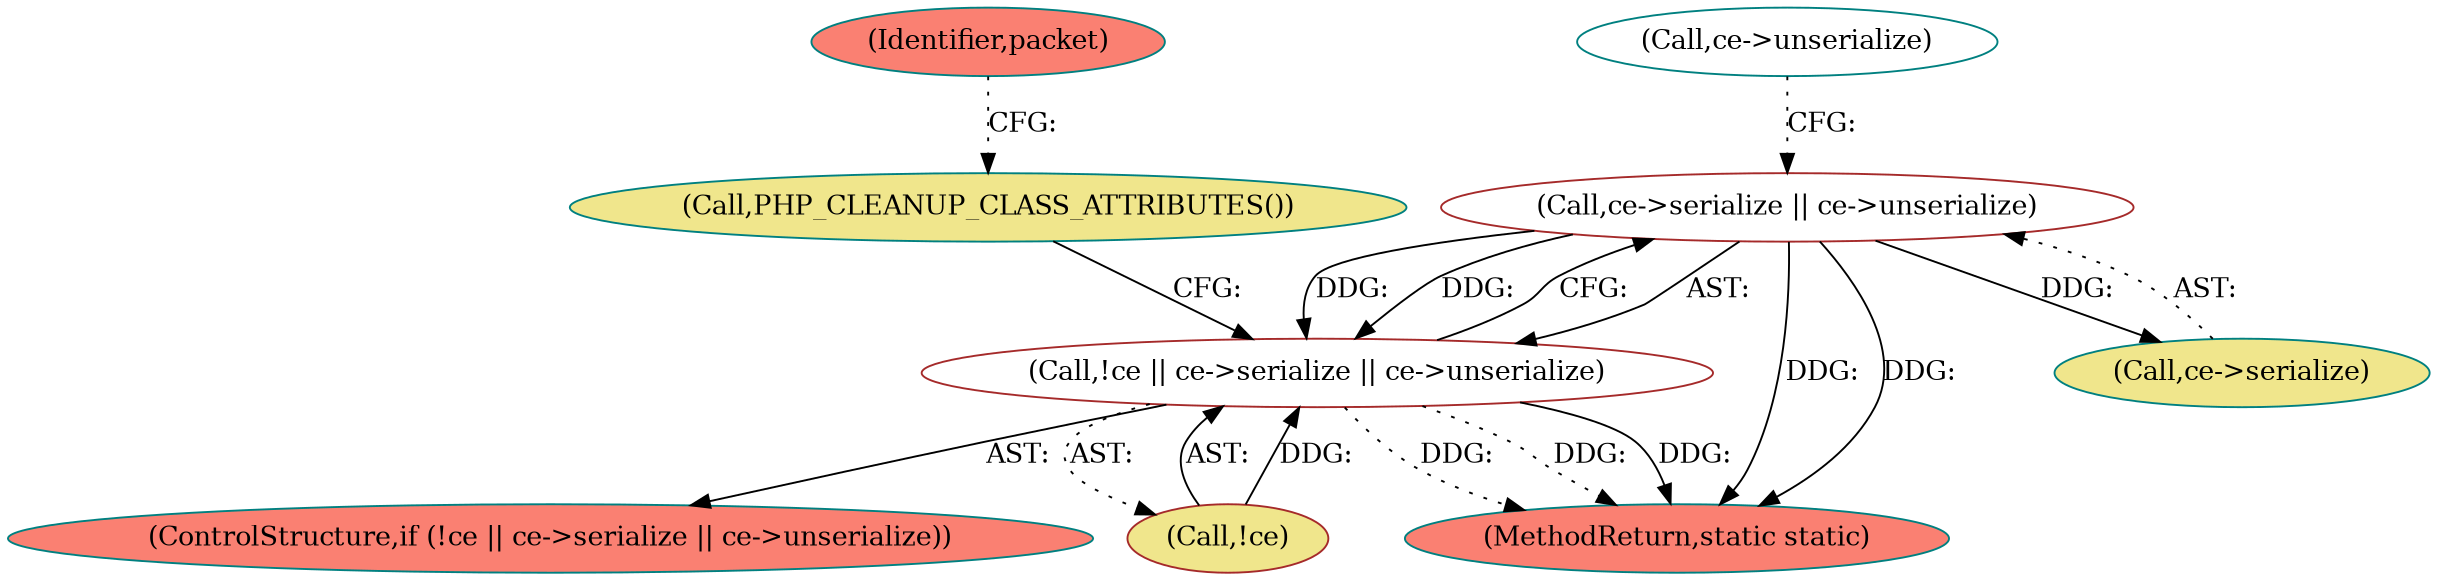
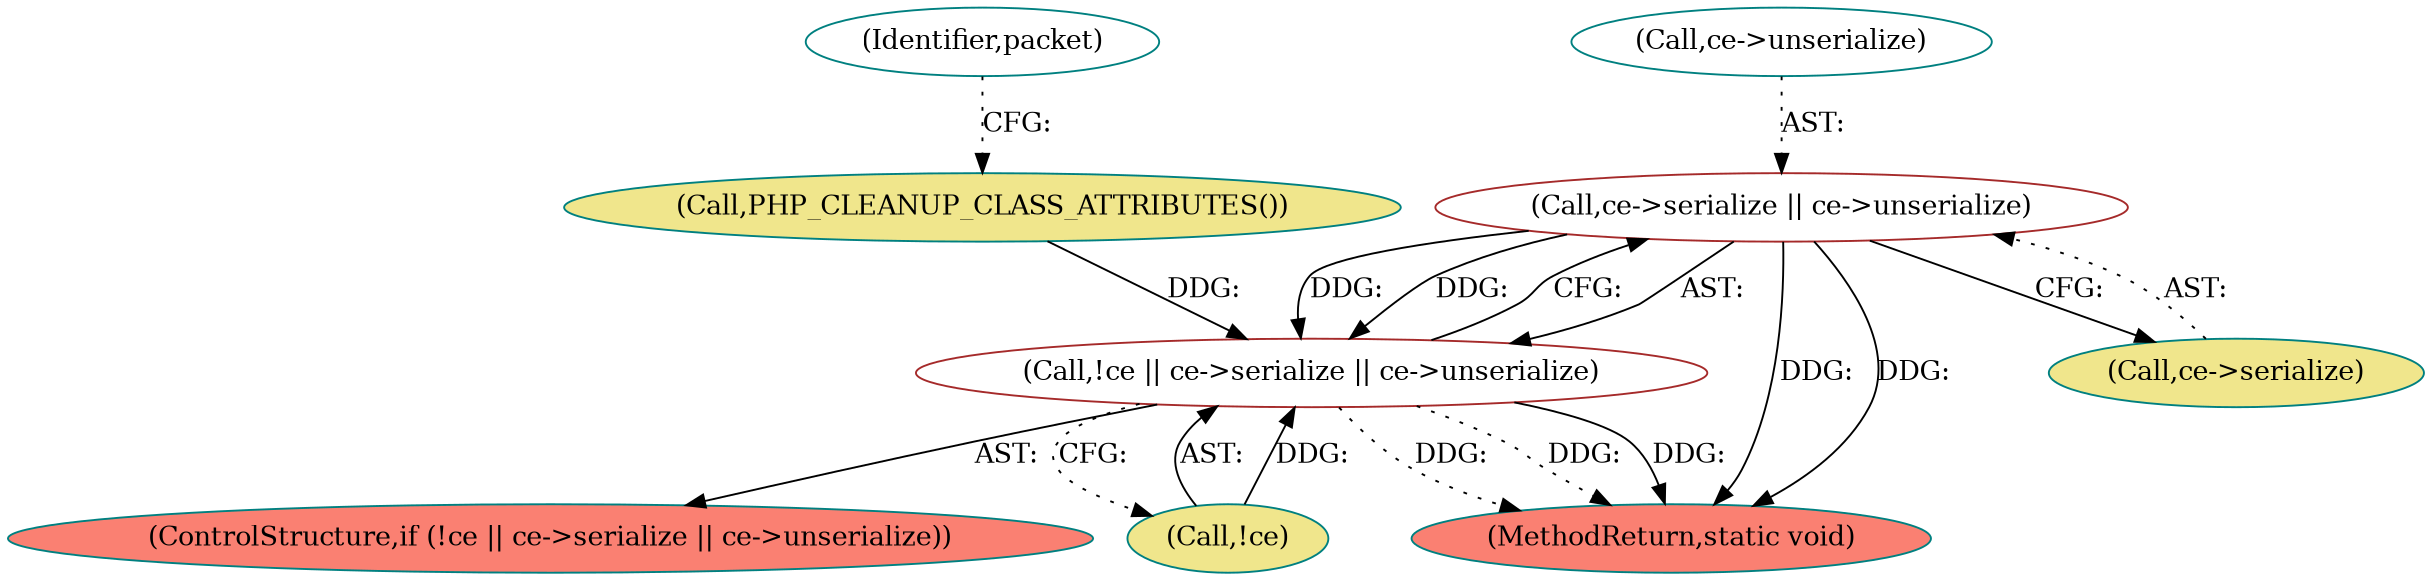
(988, 42) -> (982, 42)
(1826, 125) -> (1818, 125)
(1212, 290) -> (1208, 290)
(2081, 290) -> (2074, 290)
(1106, 456) -> (1098, 456)
(1228, 538) -> (1228, 538)
(1677, 538) -> (1671, 538)
